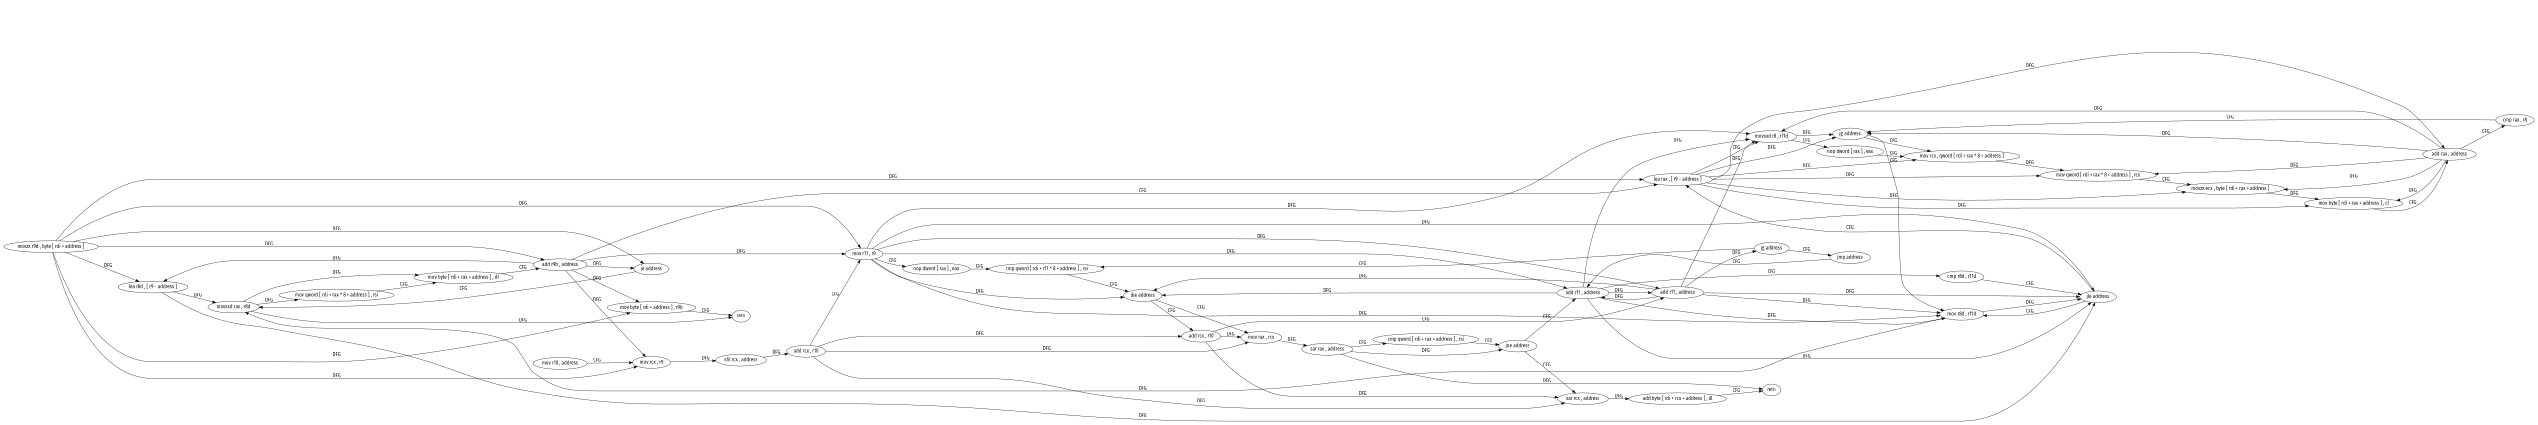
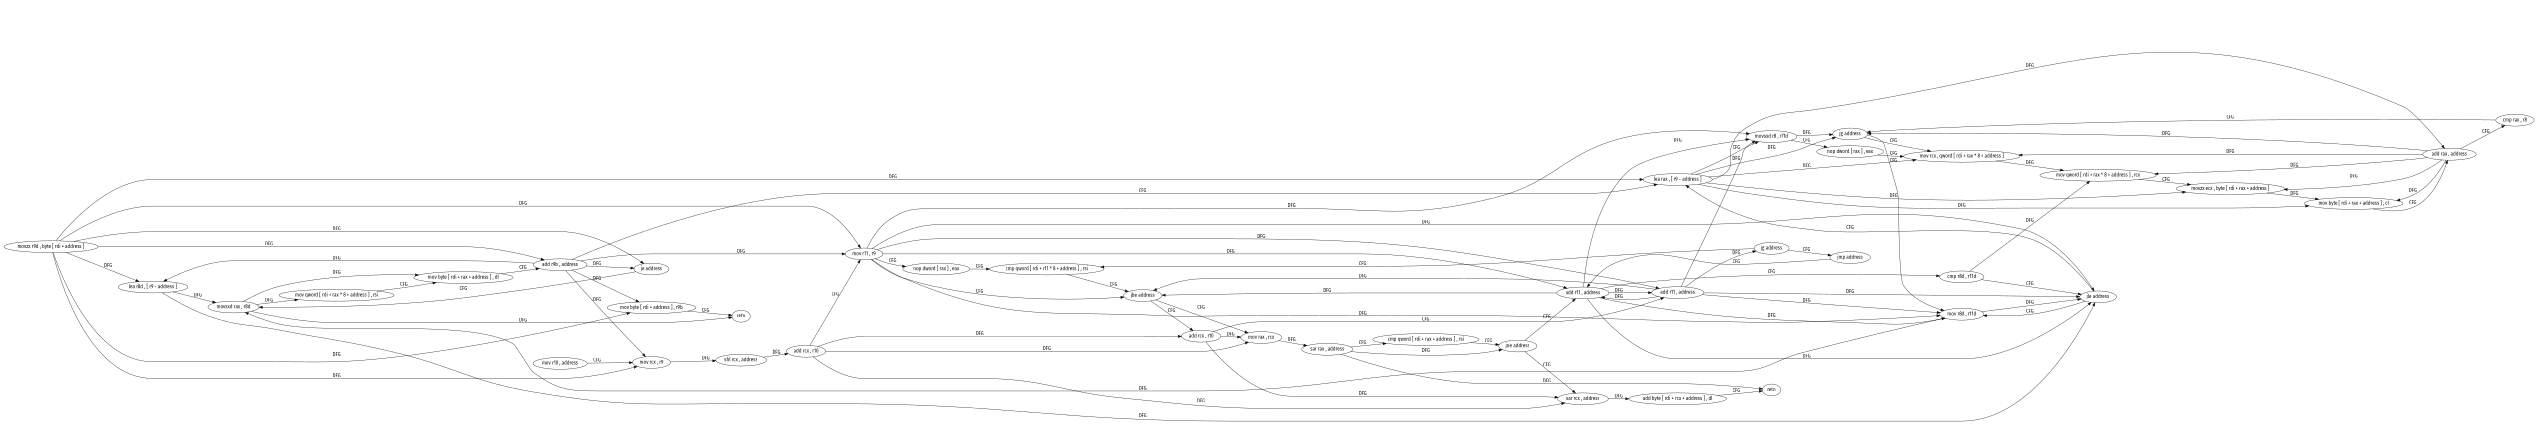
(2116, 111) -> (2222, 154)
(1875, 178) -> (2028, 227)
(980, 291) -> (980, 291)
